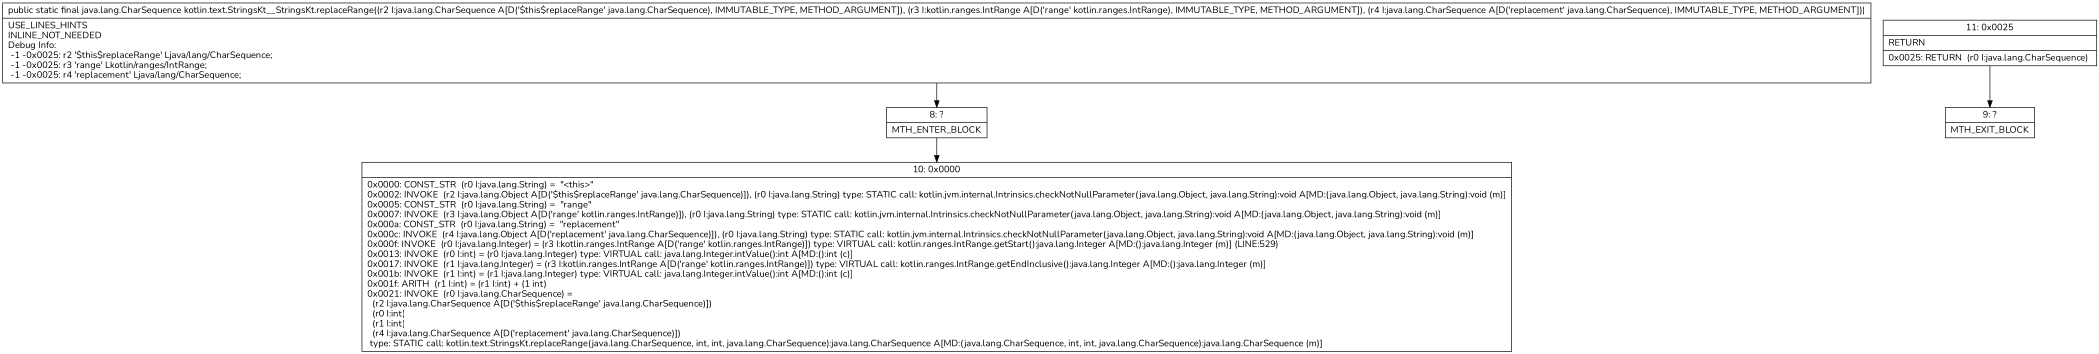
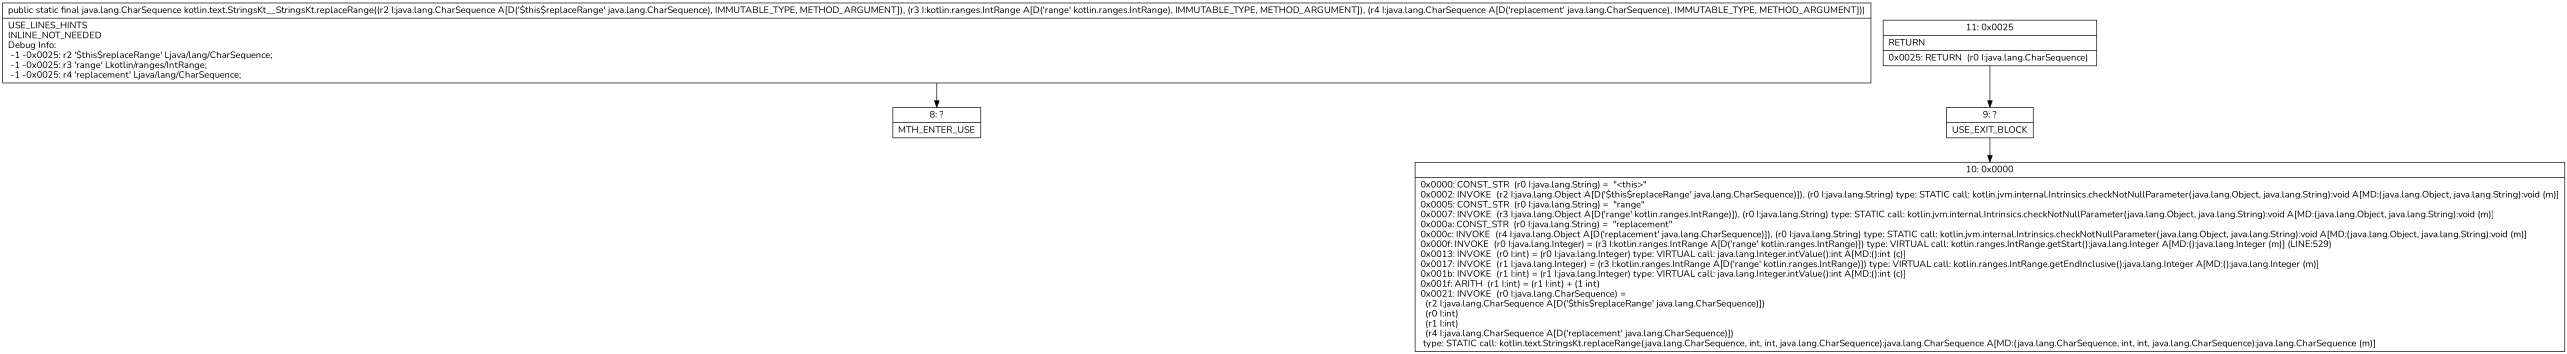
(937, 130) -> (937, 130)
(1990, 130) -> (1990, 130)
(937, 147) -> (1990, 147)
